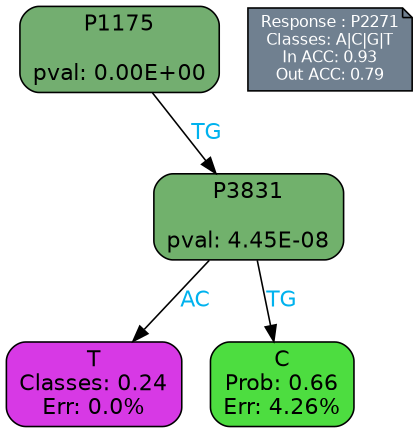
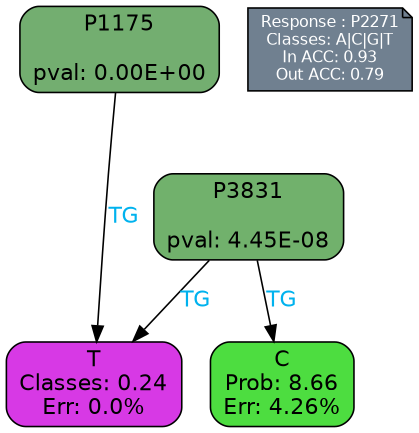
(179, 127) -> (106, 209)
(195, 301) -> (195, 301)
(282, 384) -> (282, 384)
